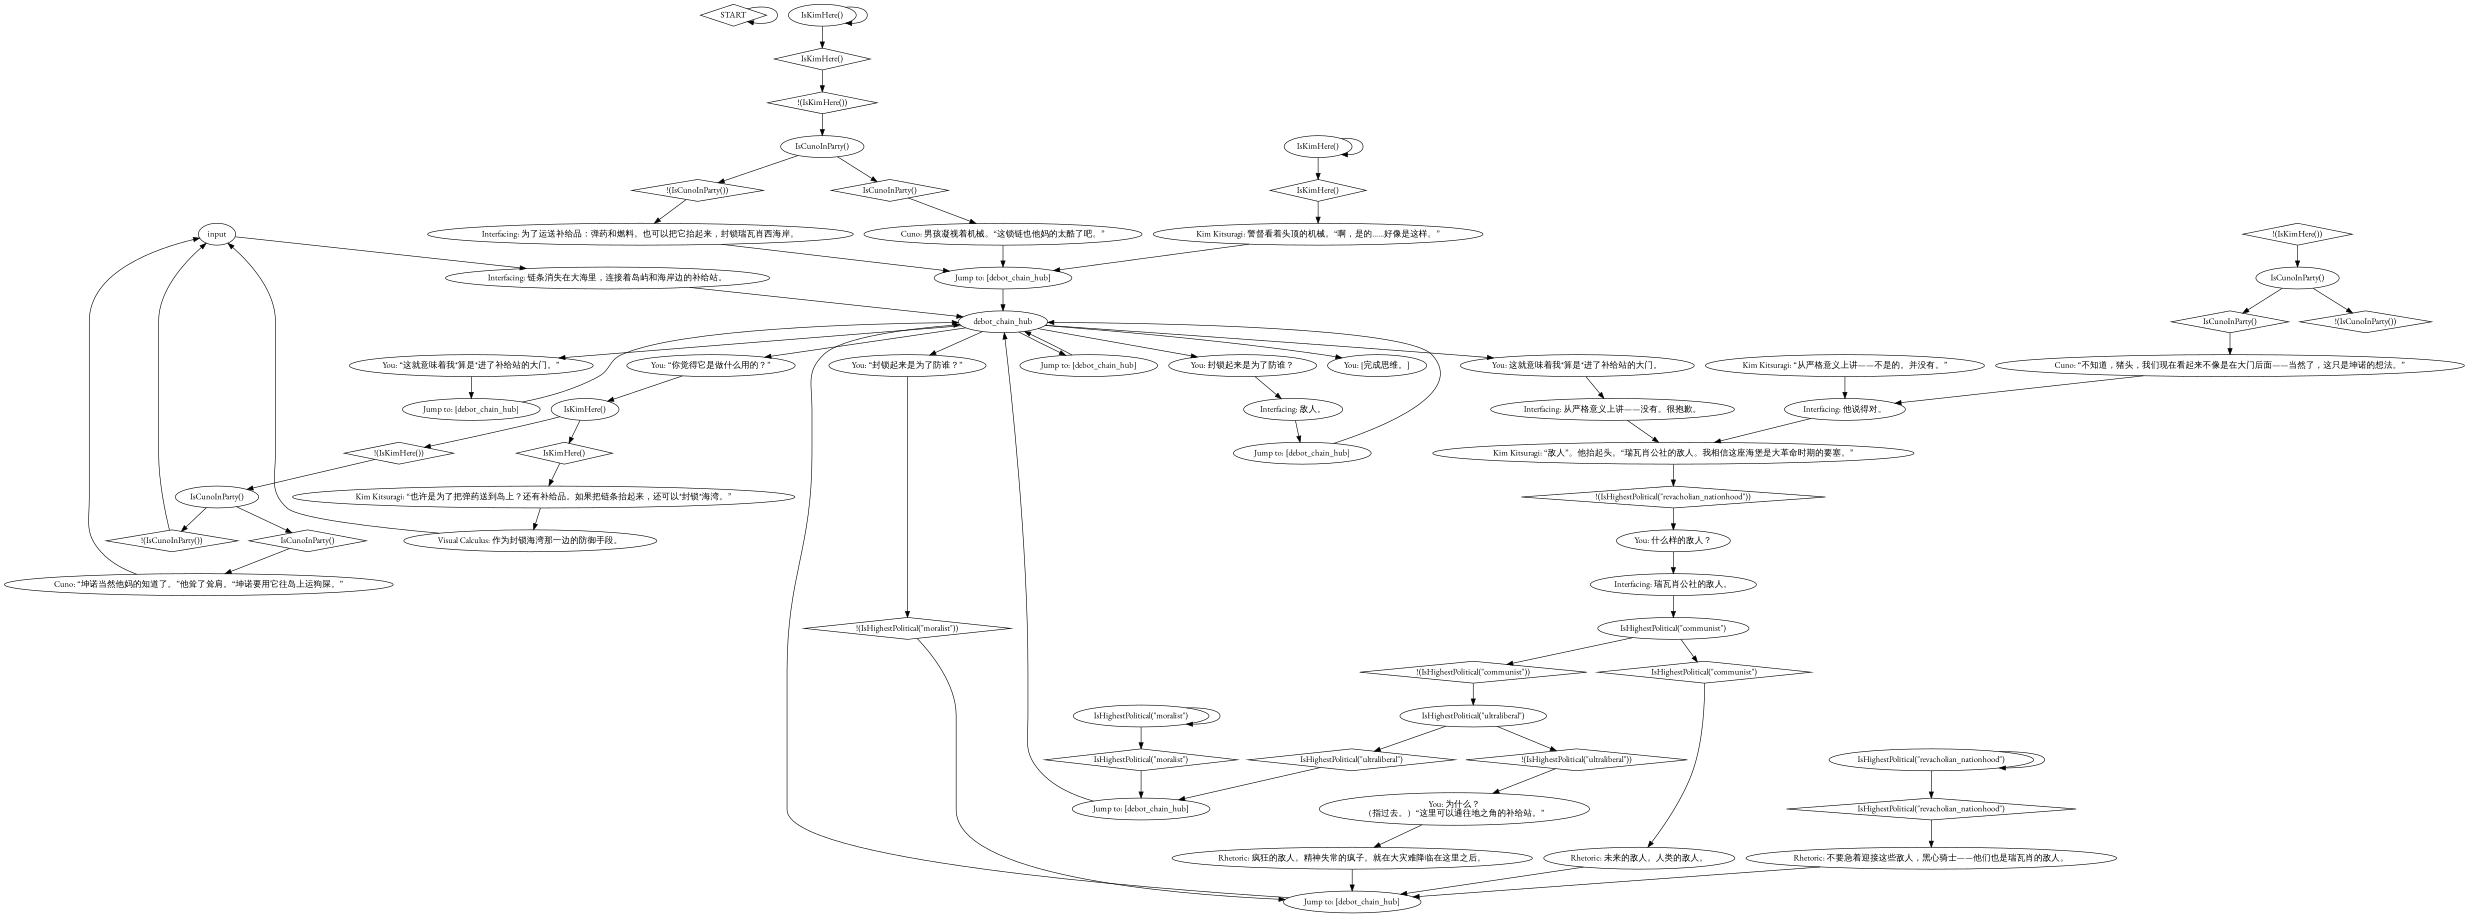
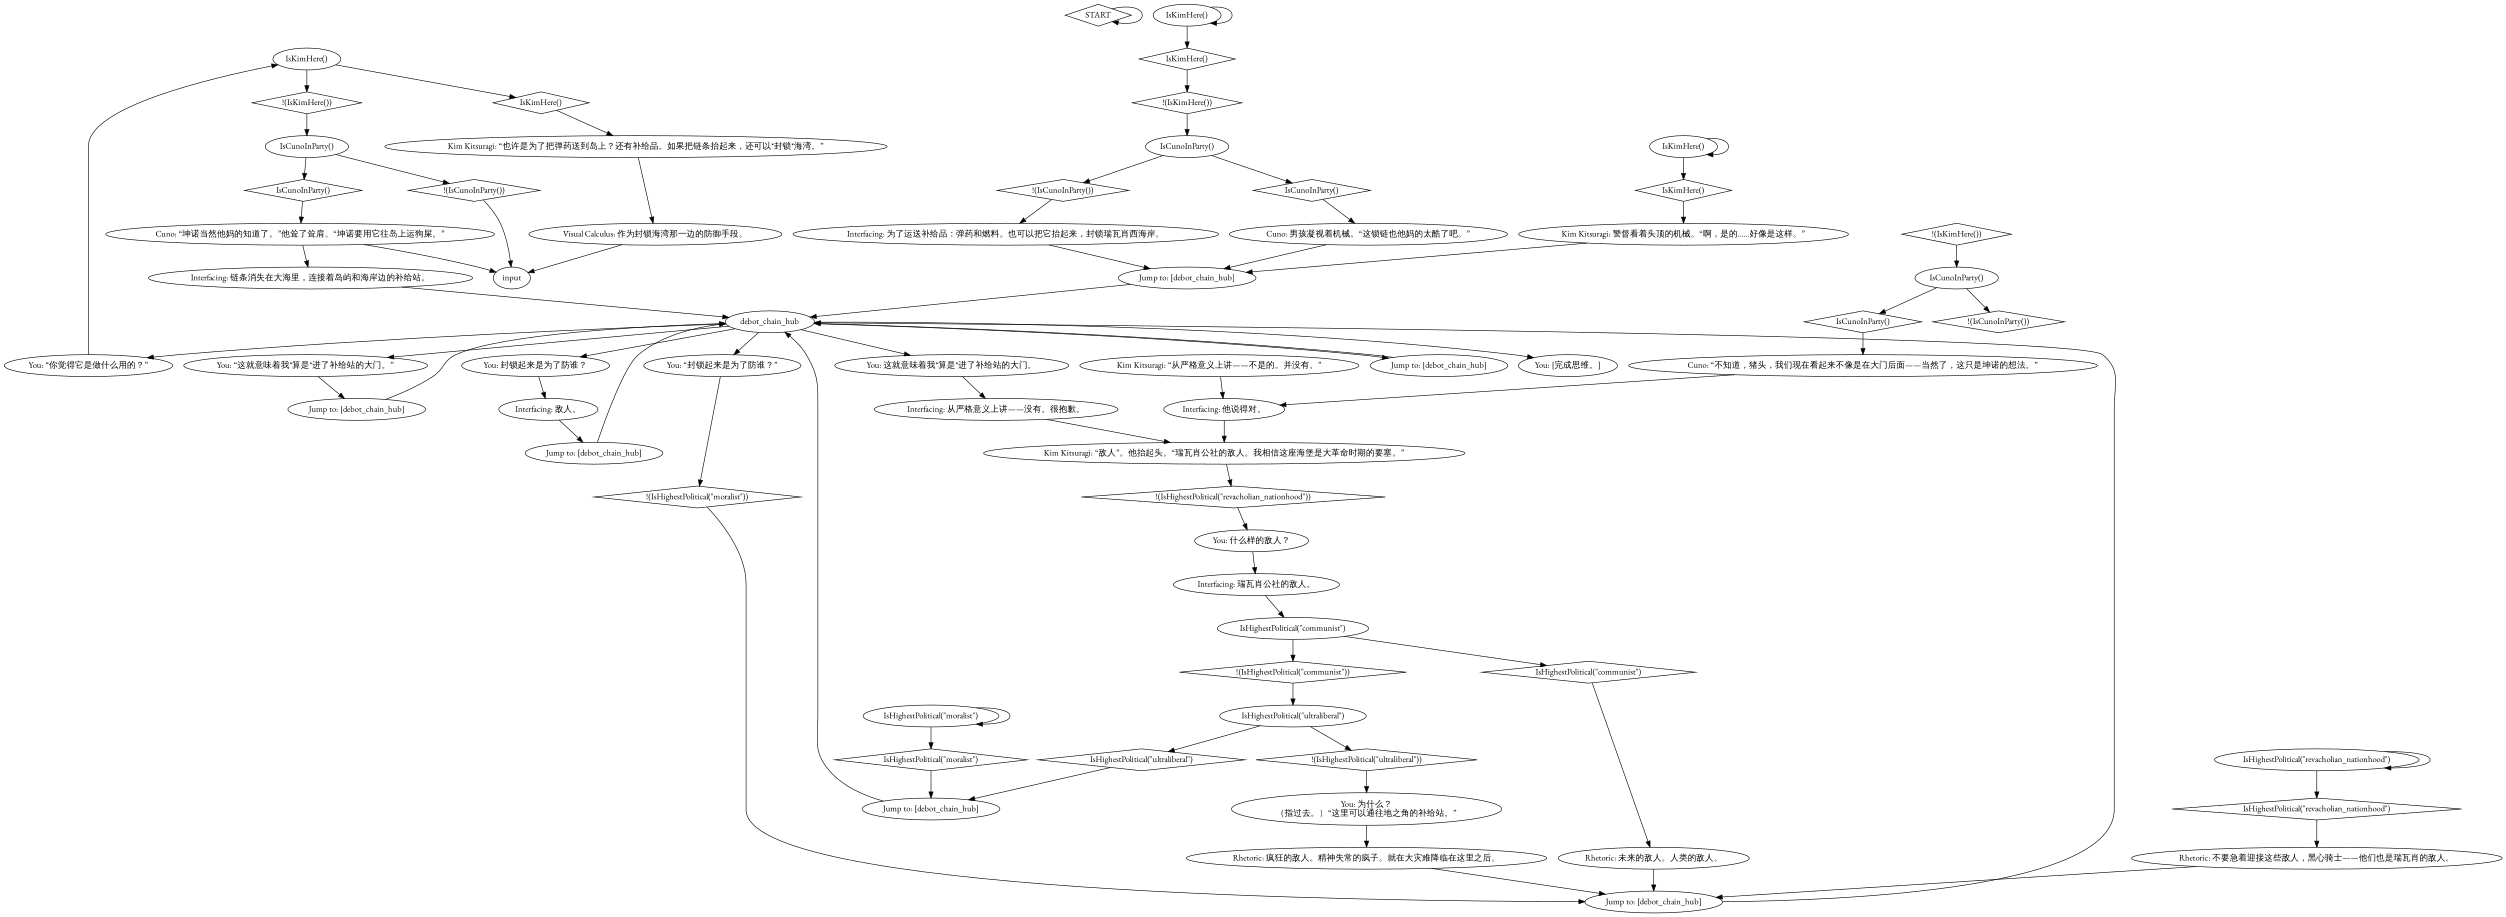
(378, 252) -> (305, 253)
